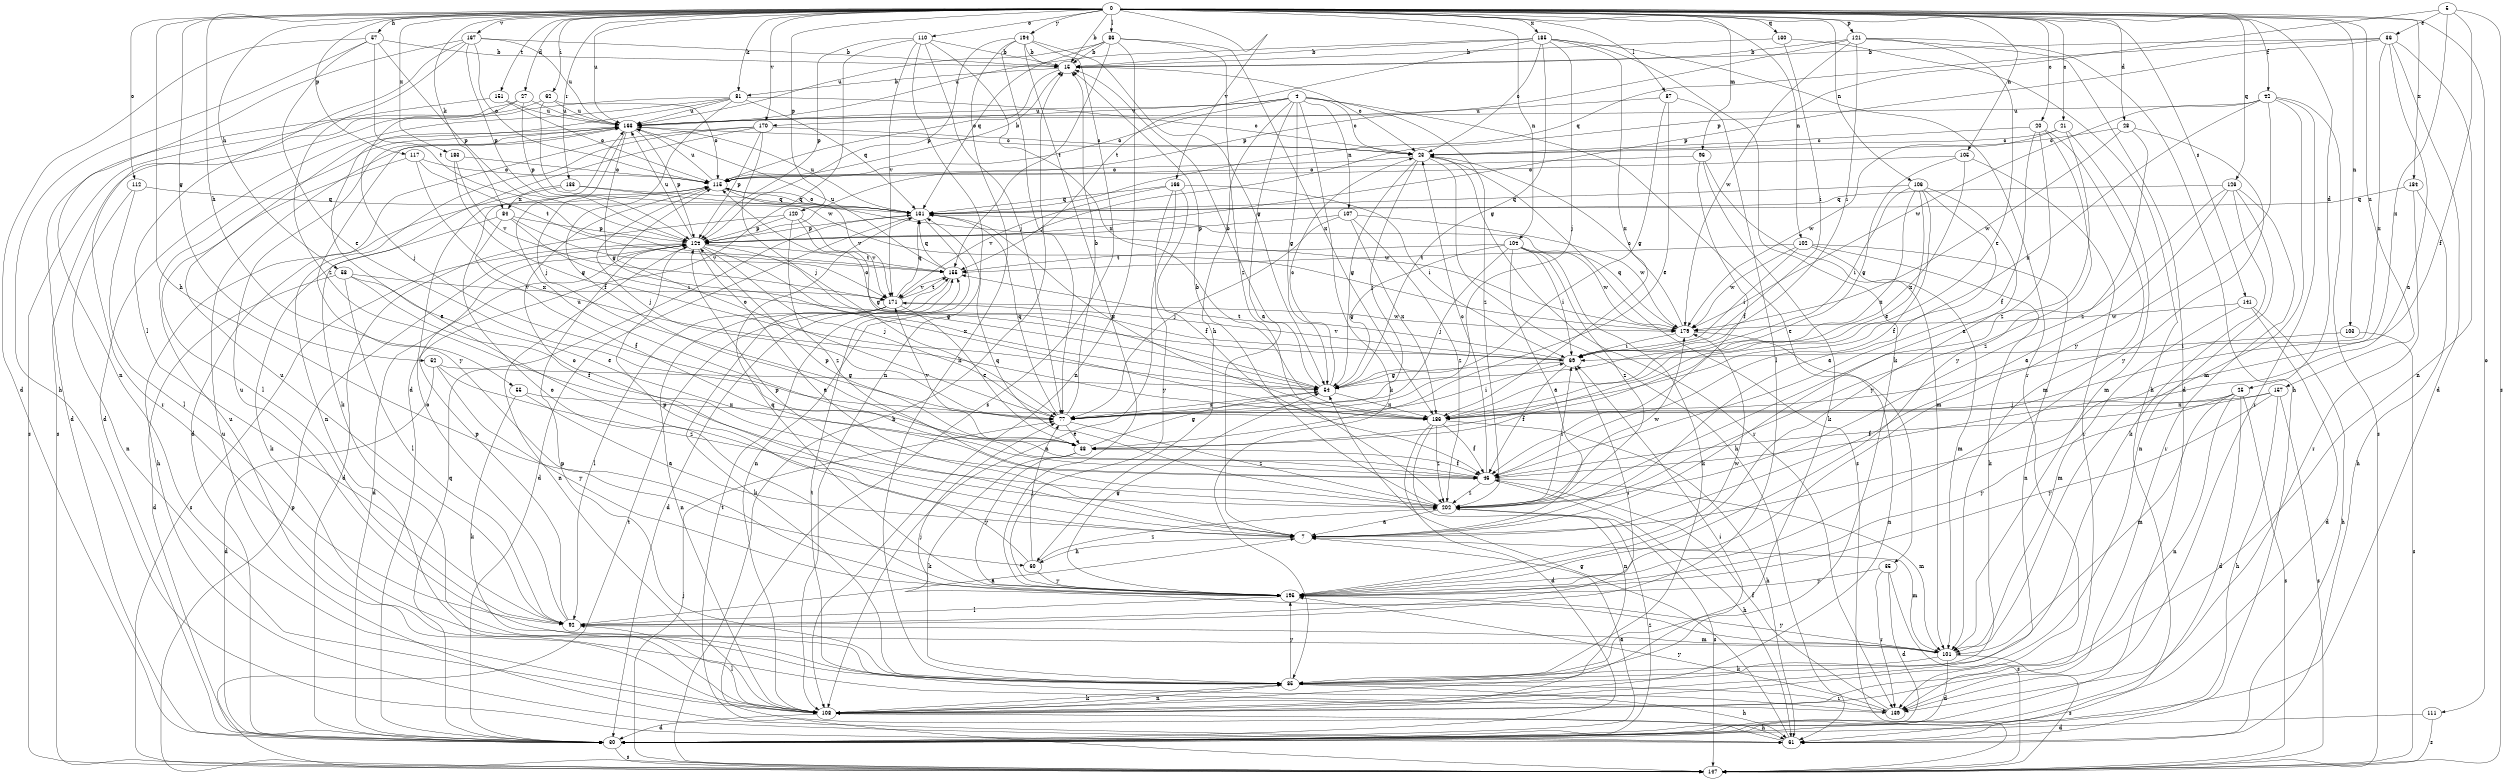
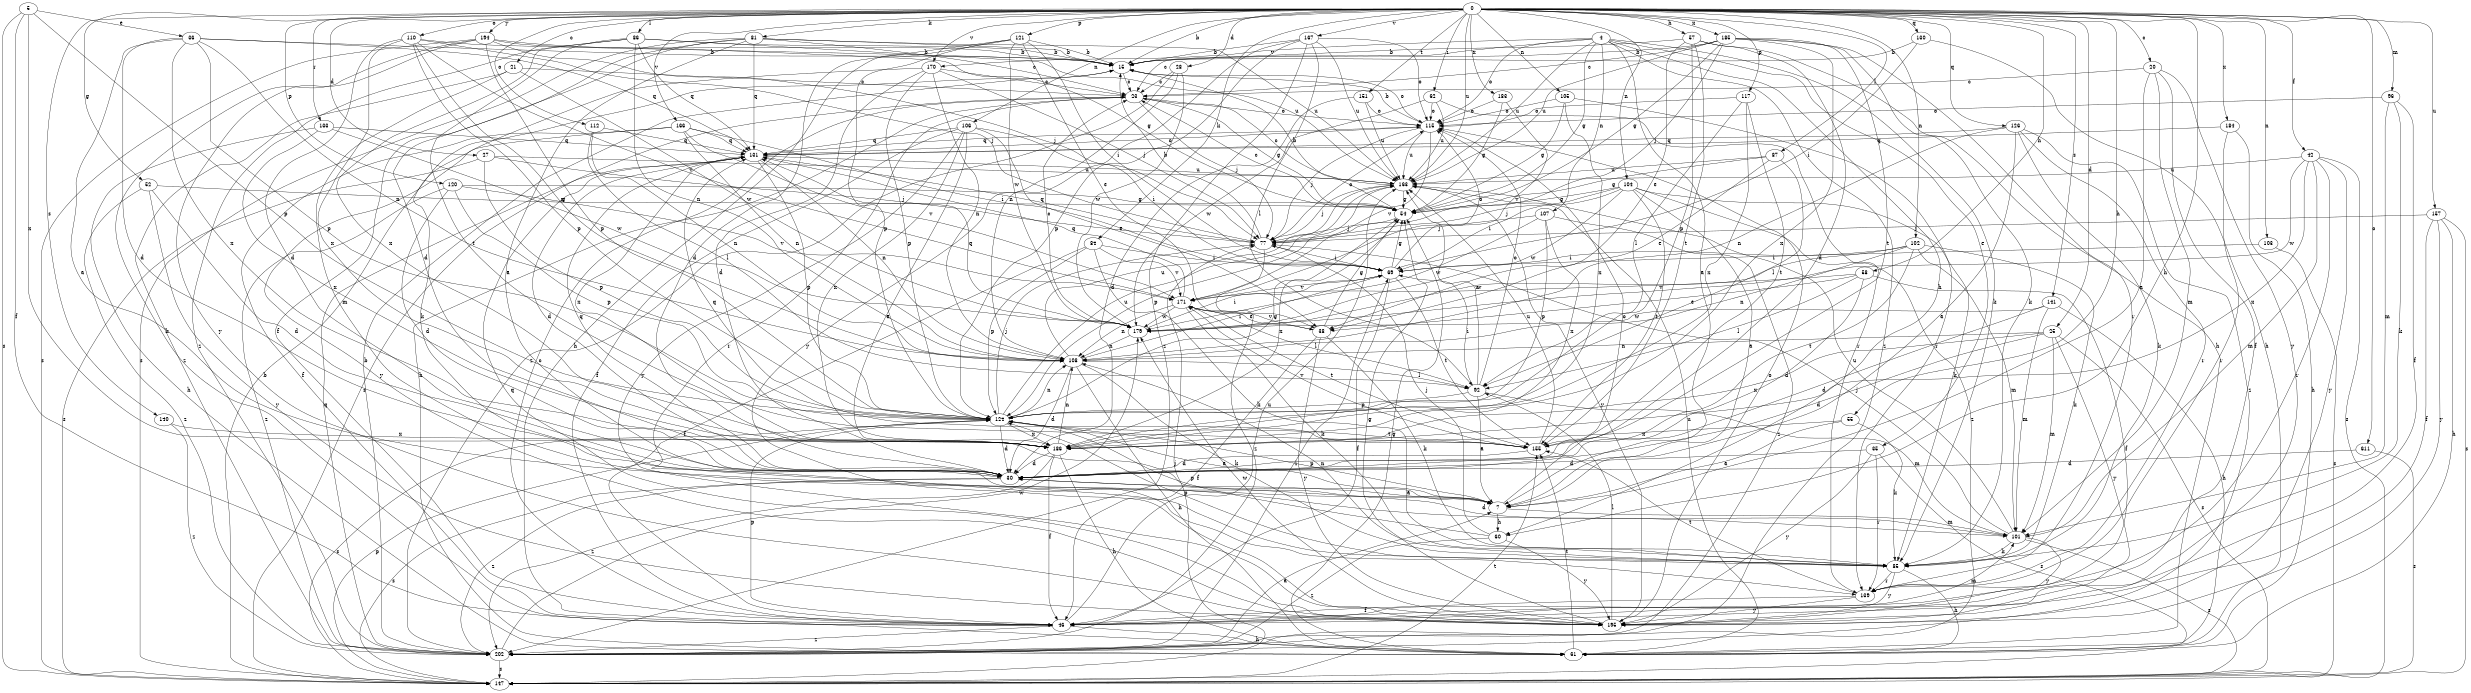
(904, 79) -> (938, 45)
(537, 189) -> (560, 395)
(1211, 405) -> (1348, 229)
none -> (164, 420)
(1072, 434) -> none
(885, 506) -> (302, 442)
(2432, 713) -> (2366, 449)
